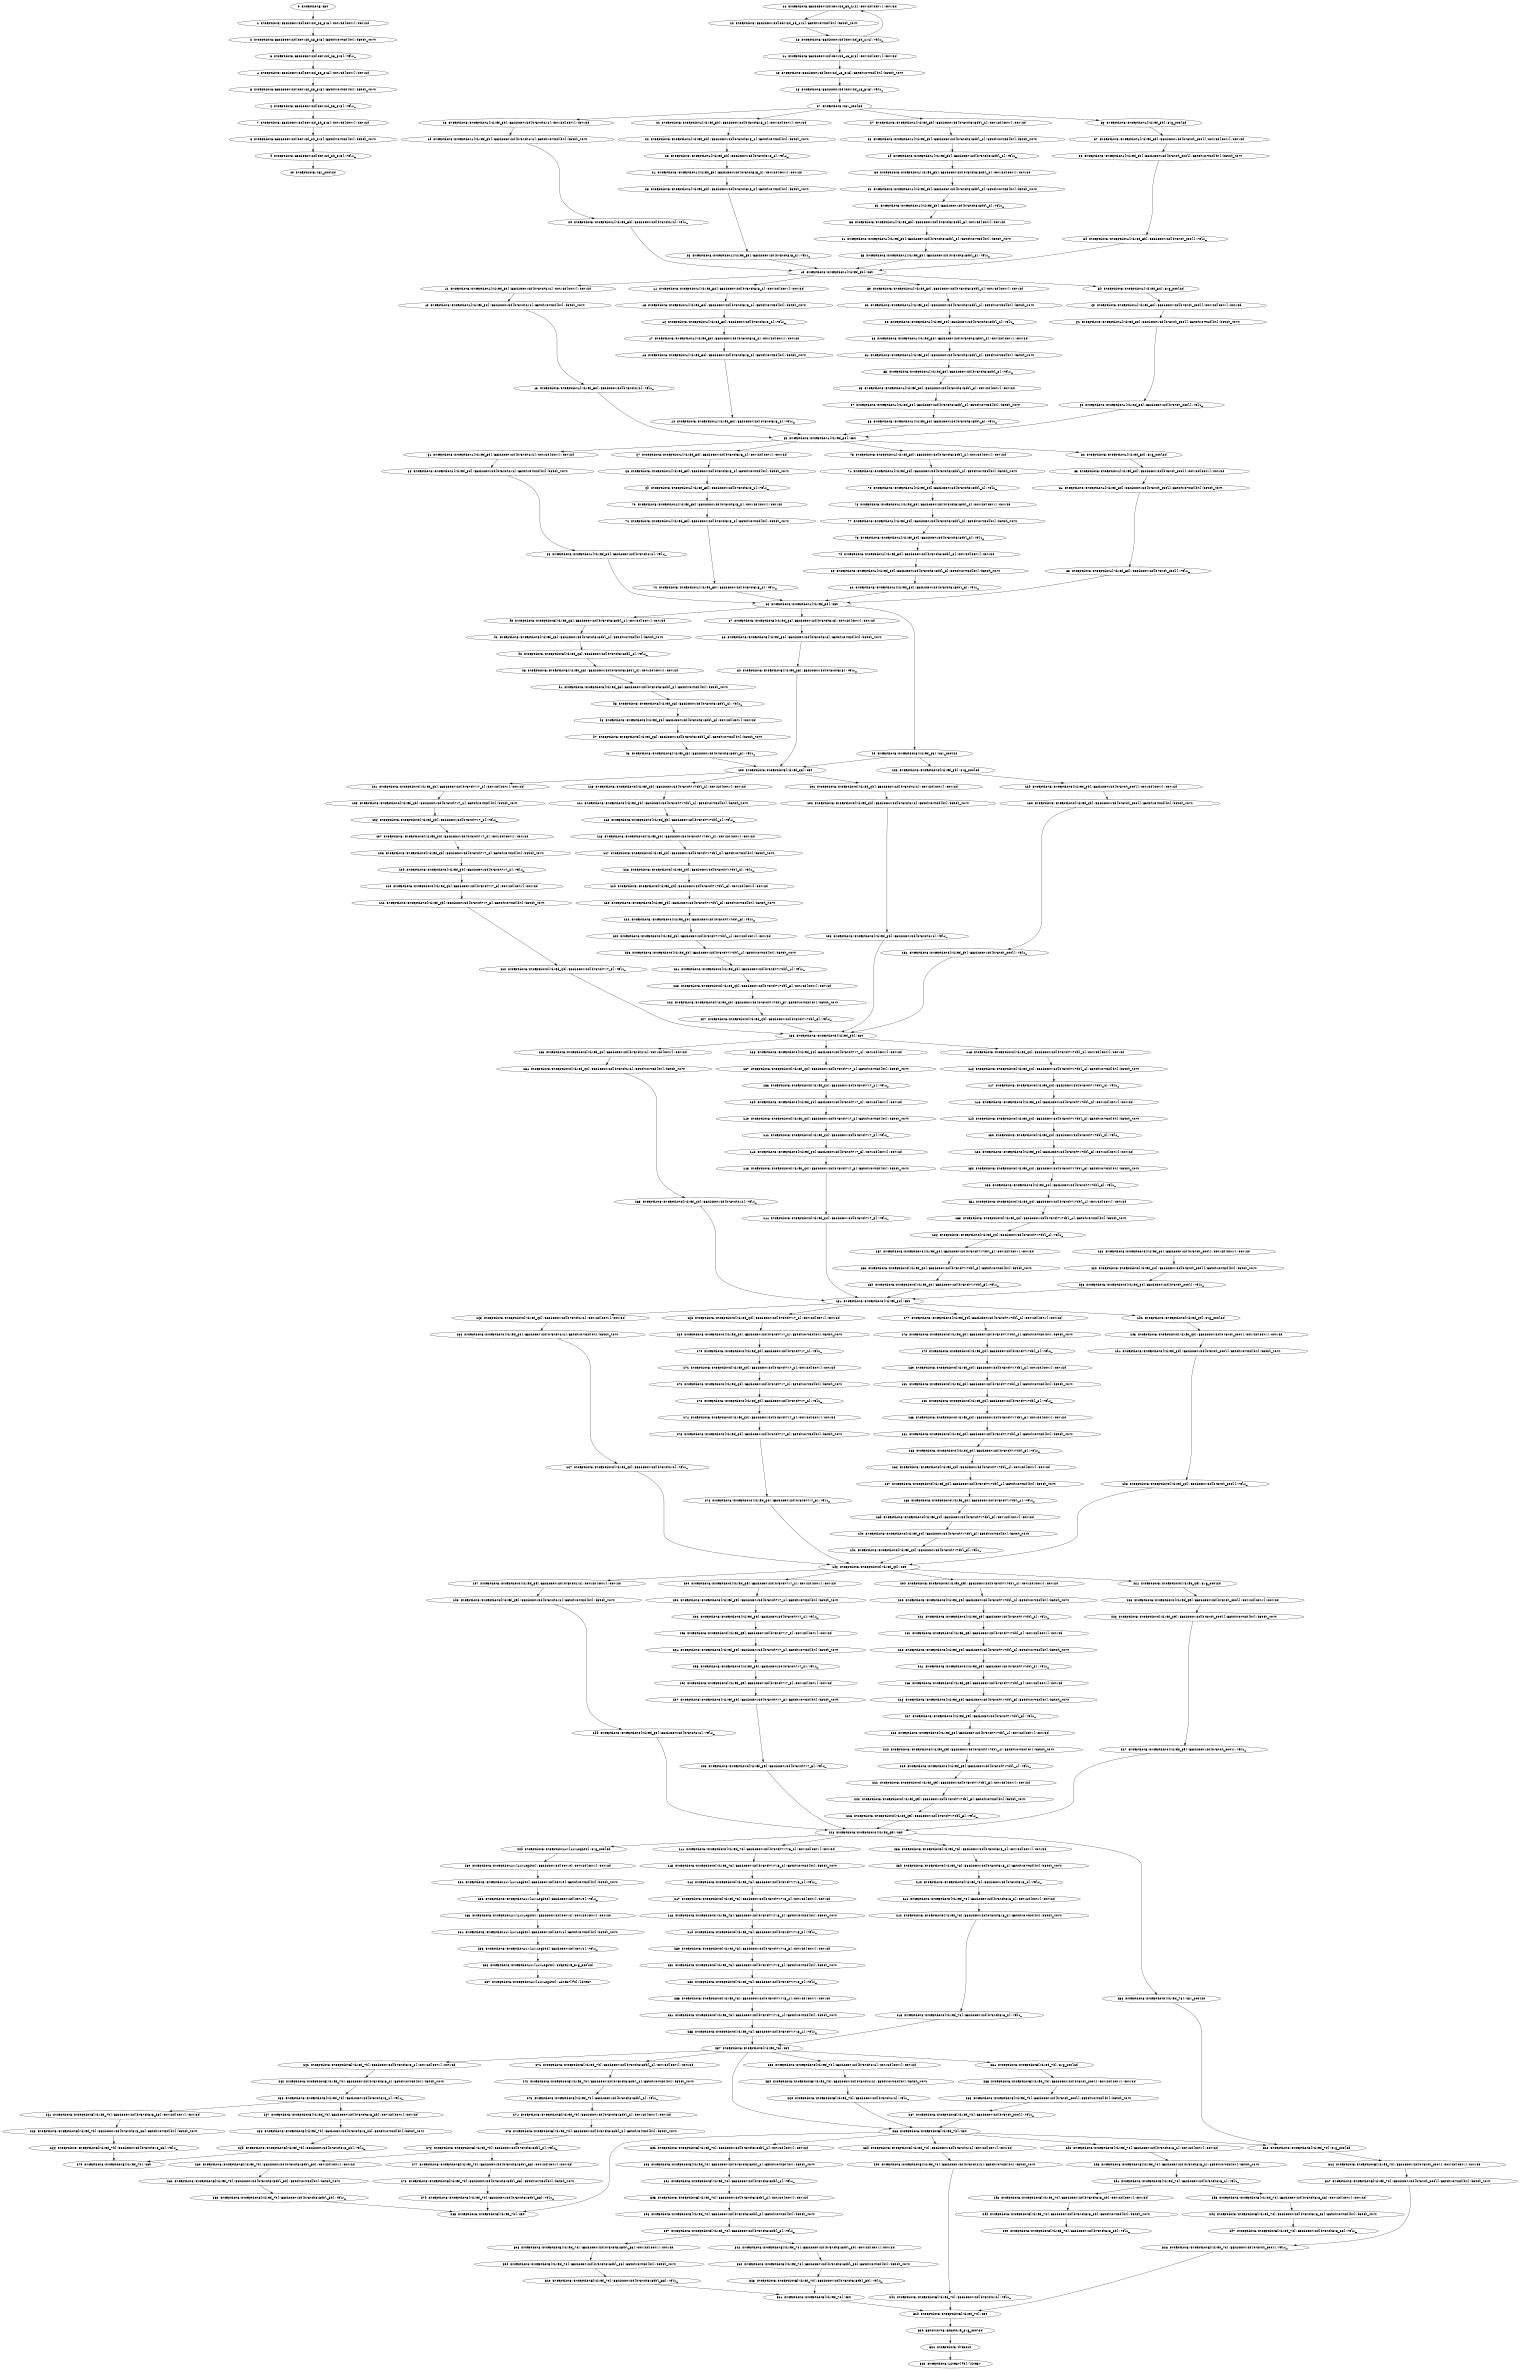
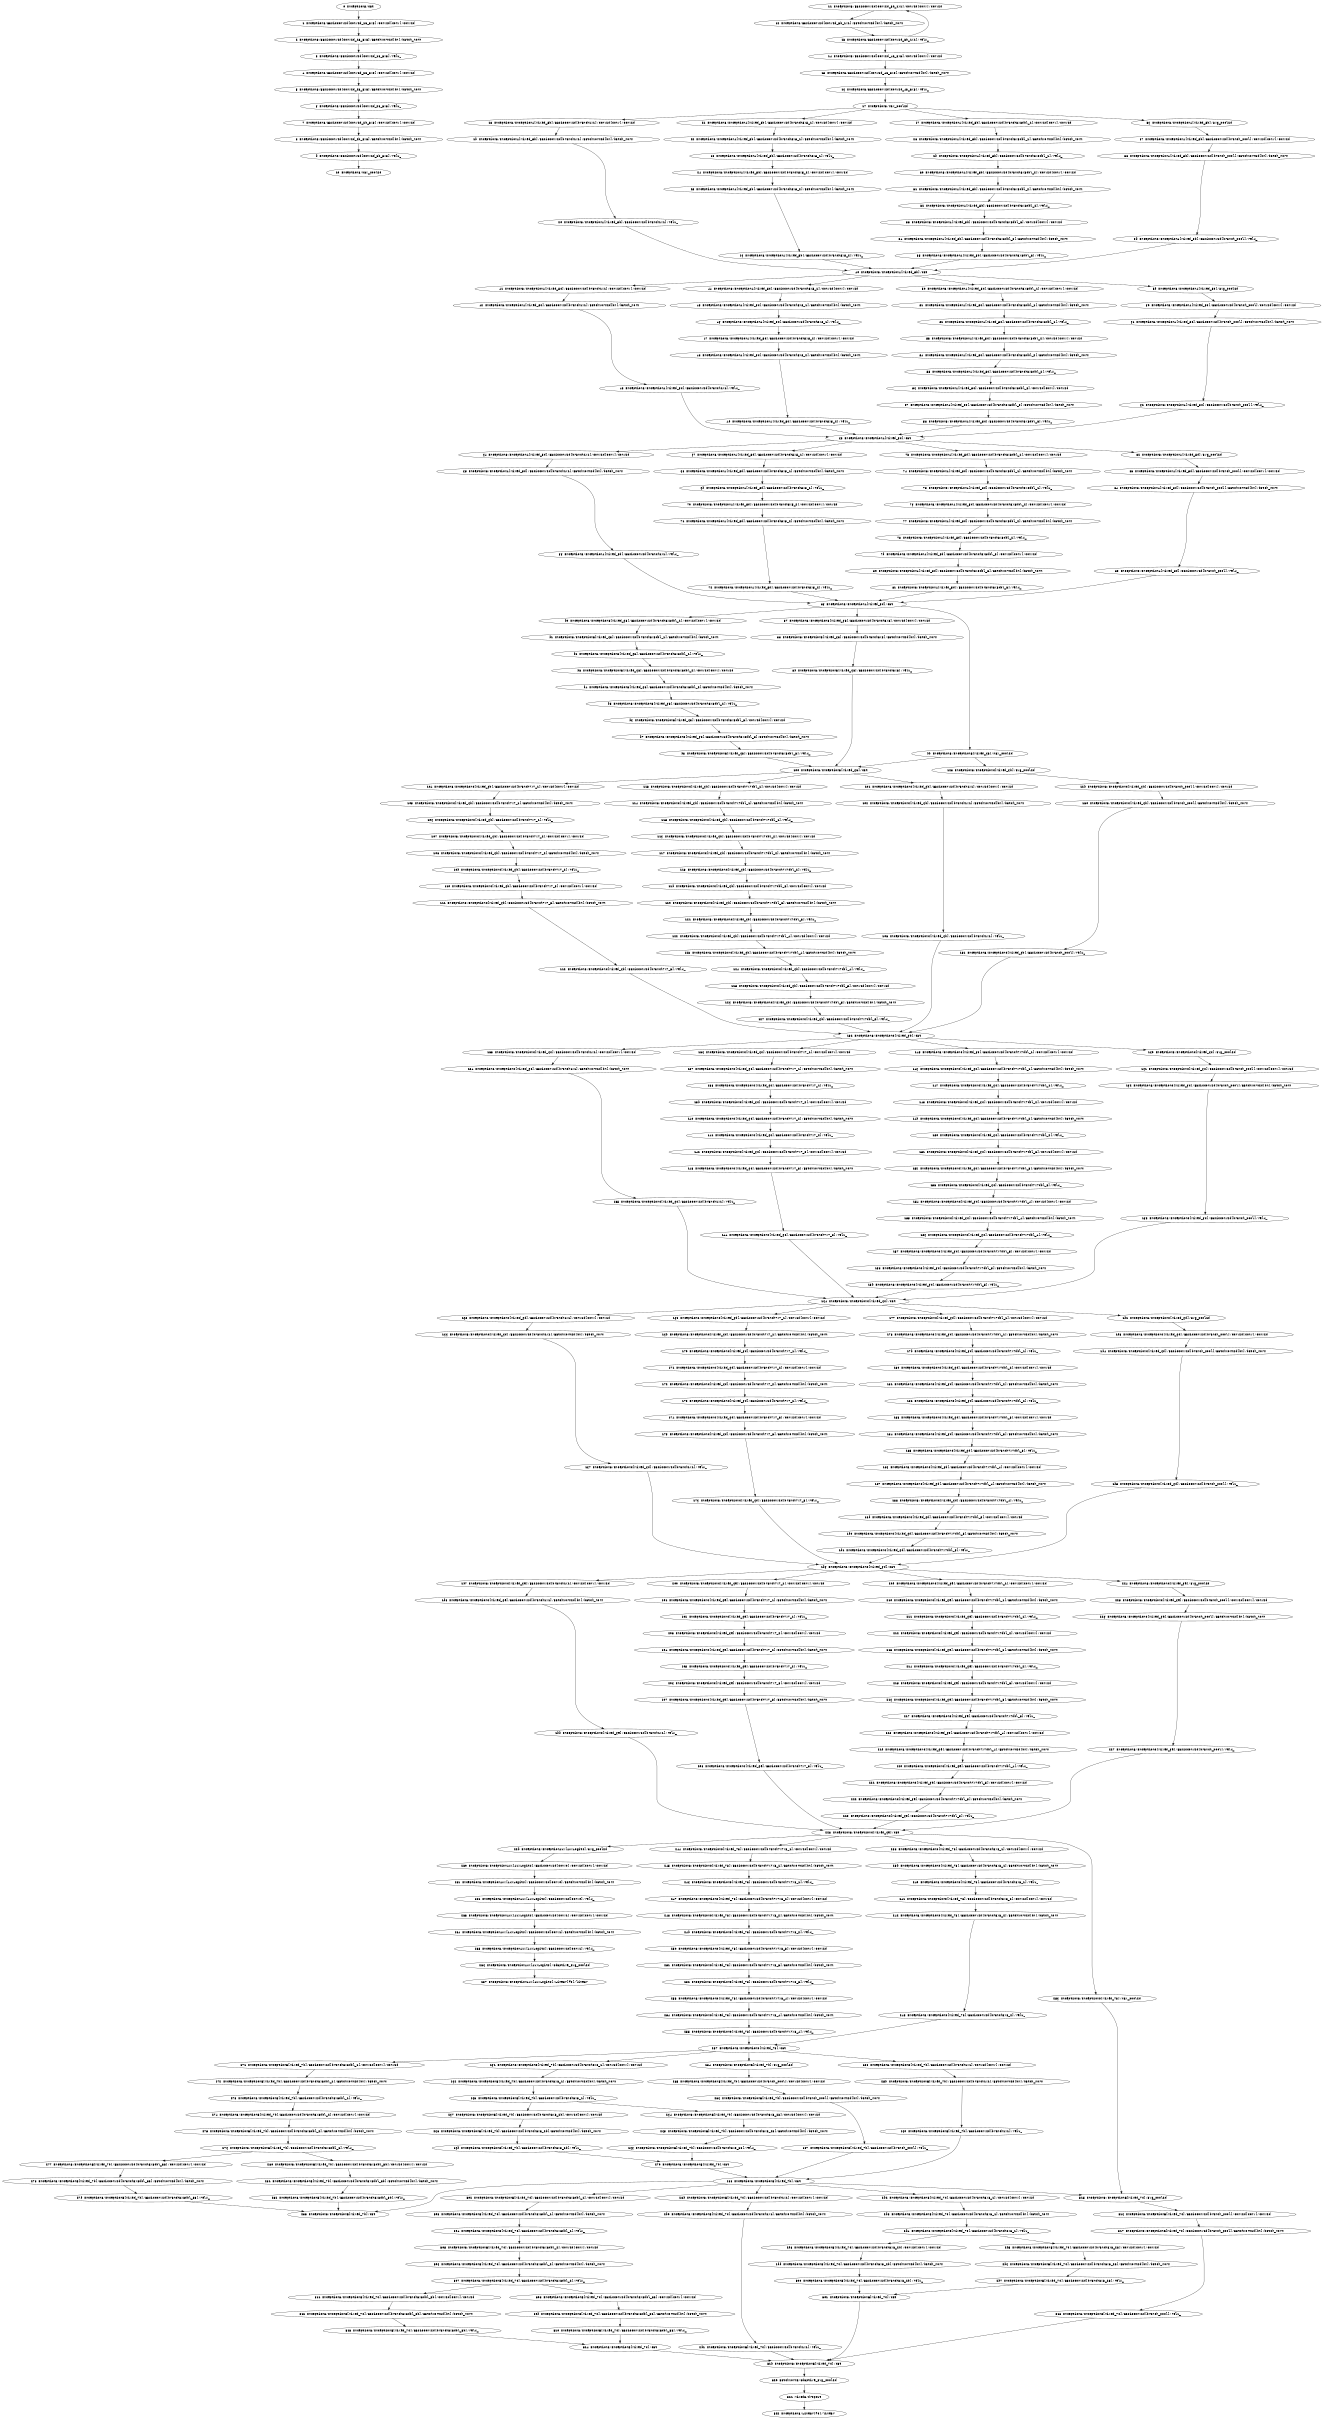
none -> (1192, 1052)
(783, 2117) -> (727, 2173)
none -> (859, 2297)
(950, 2347) -> (804, 2397)
